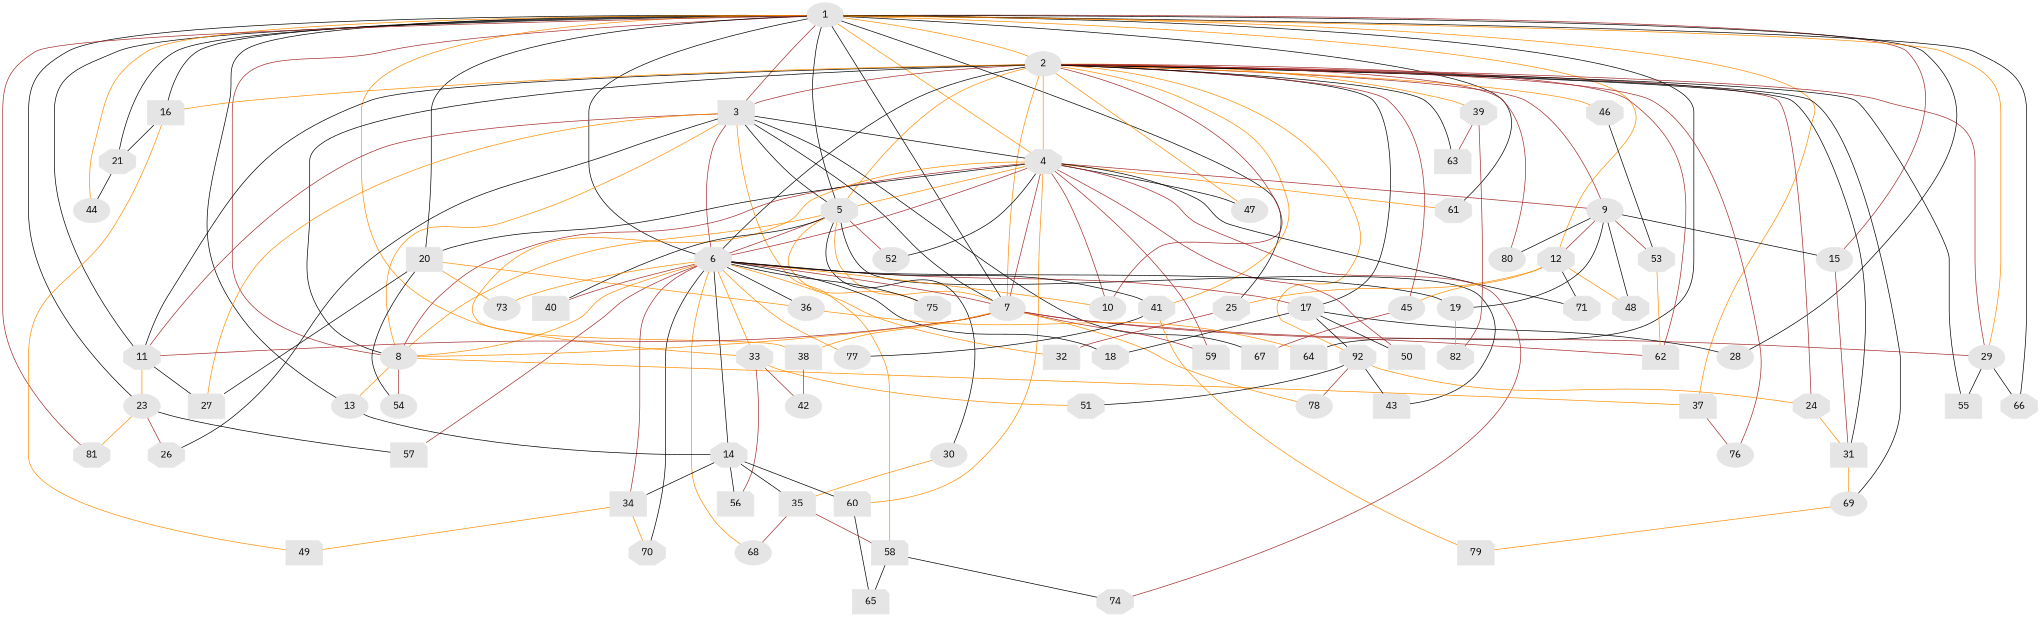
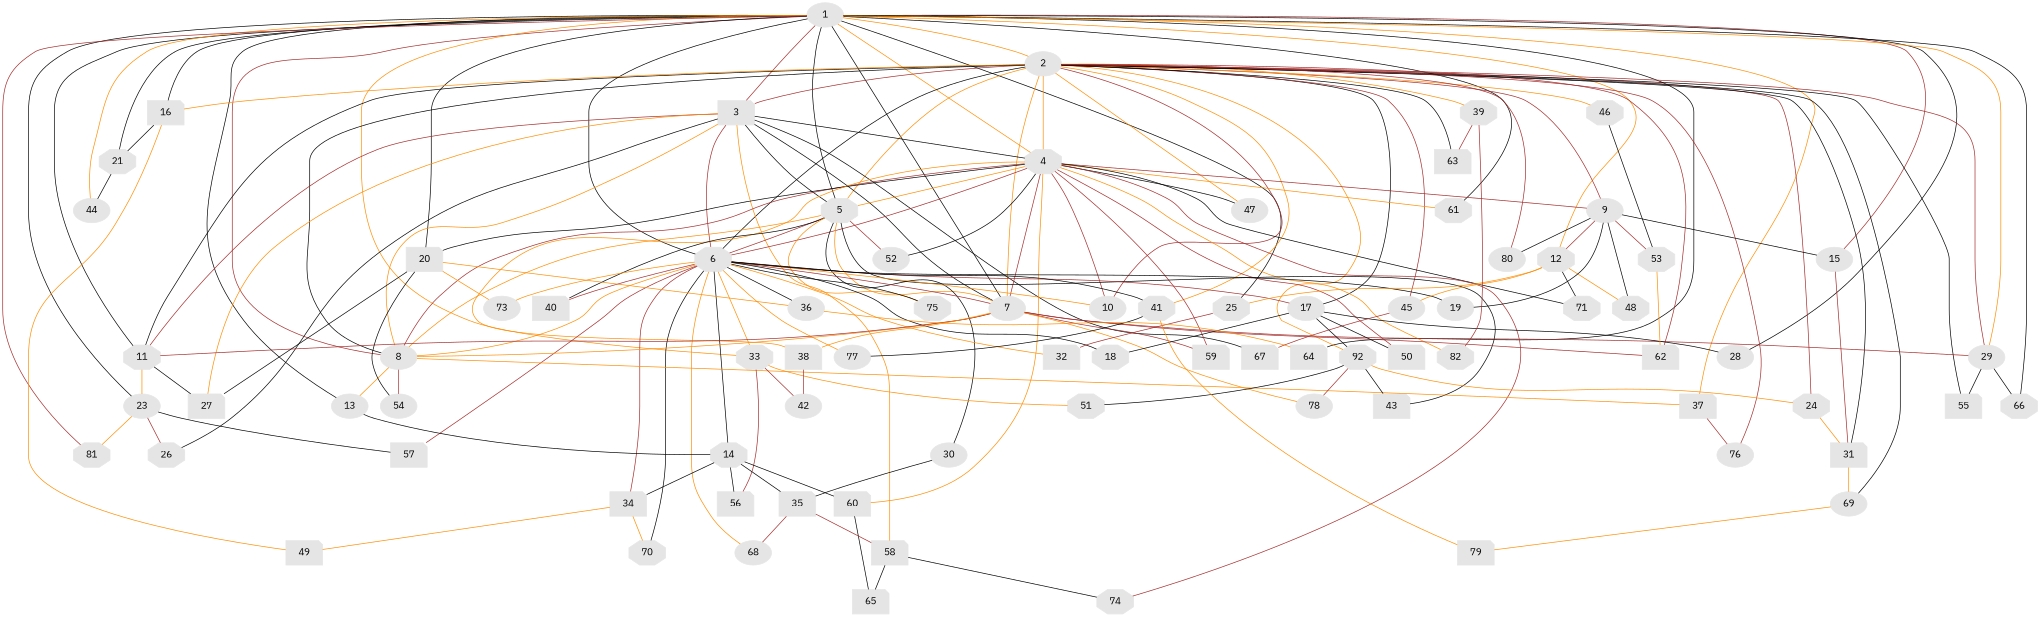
(1455, 333) -> (1240, 260)
(874, 477) -> (874, 477)
